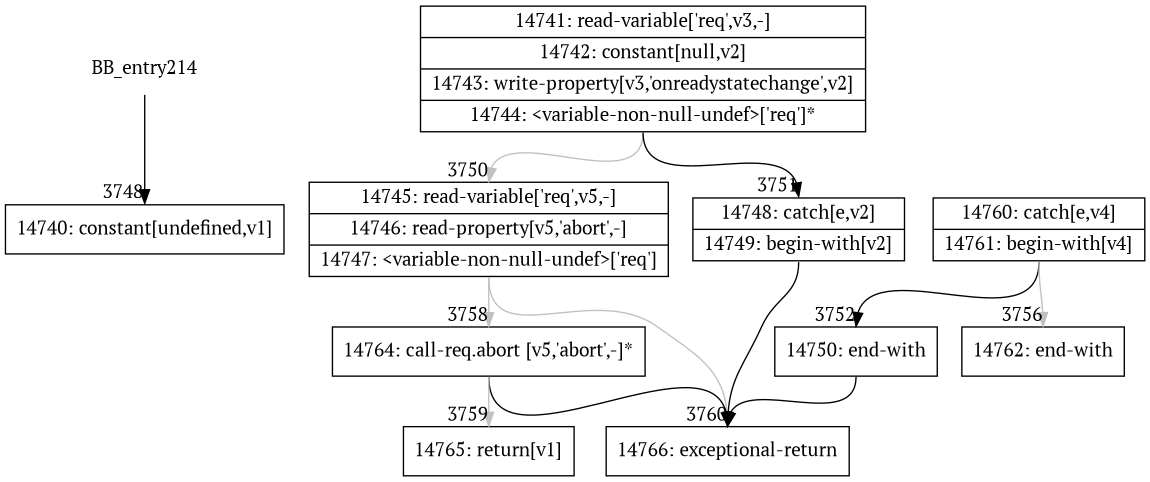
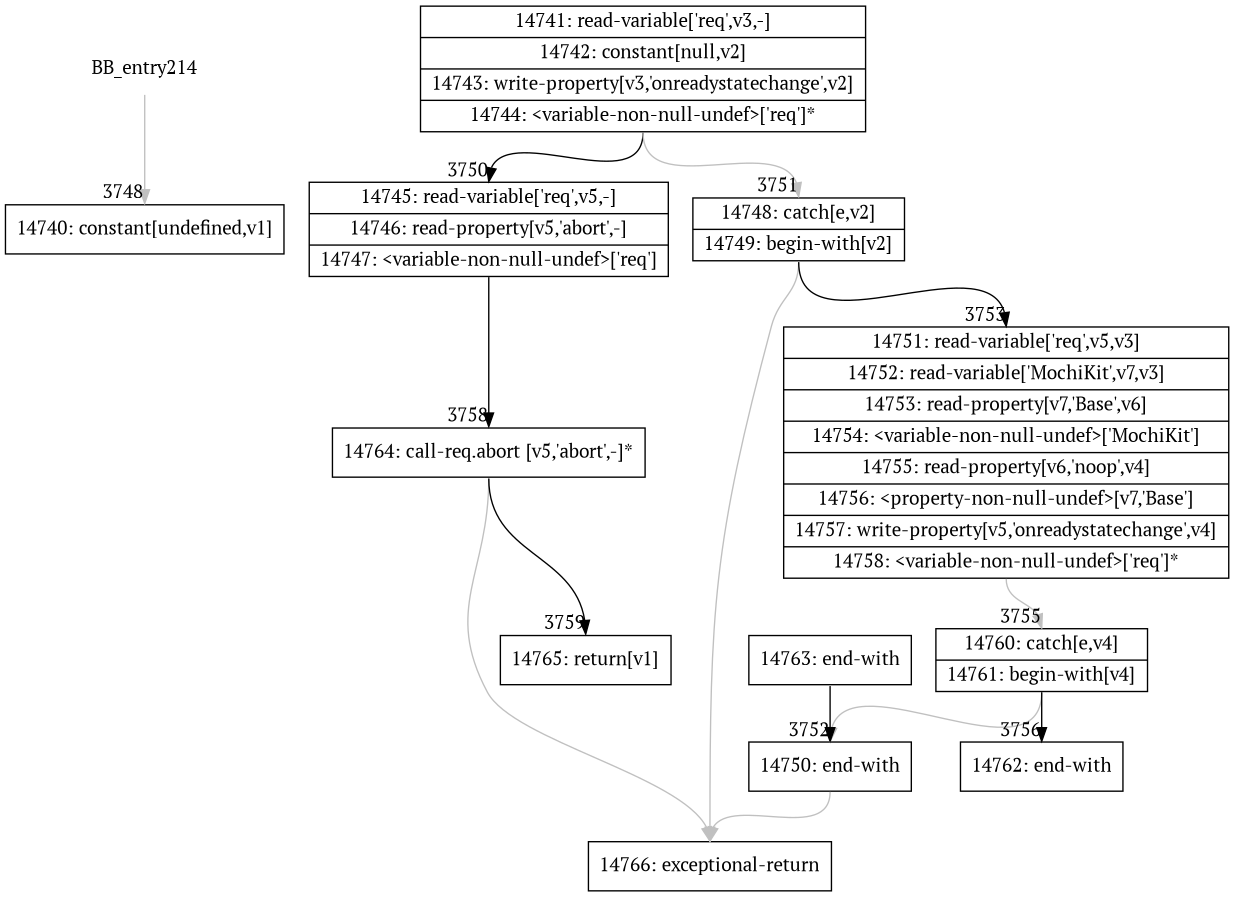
(145, 142) -> (145, 142)
(573, 158) -> (573, 158)
(714, 165) -> (714, 165)
(1040, 287) -> (1042, 719)
(489, 295) -> (489, 345)
(954, 295) -> (943, 718)
(620, 313) -> none
(758, 334) -> (724, 539)
(799, 402) -> (777, 817)
(489, 403) -> (532, 552)
(601, 403) -> (501, 708)
none -> (1006, 453)
none -> (830, 660)
